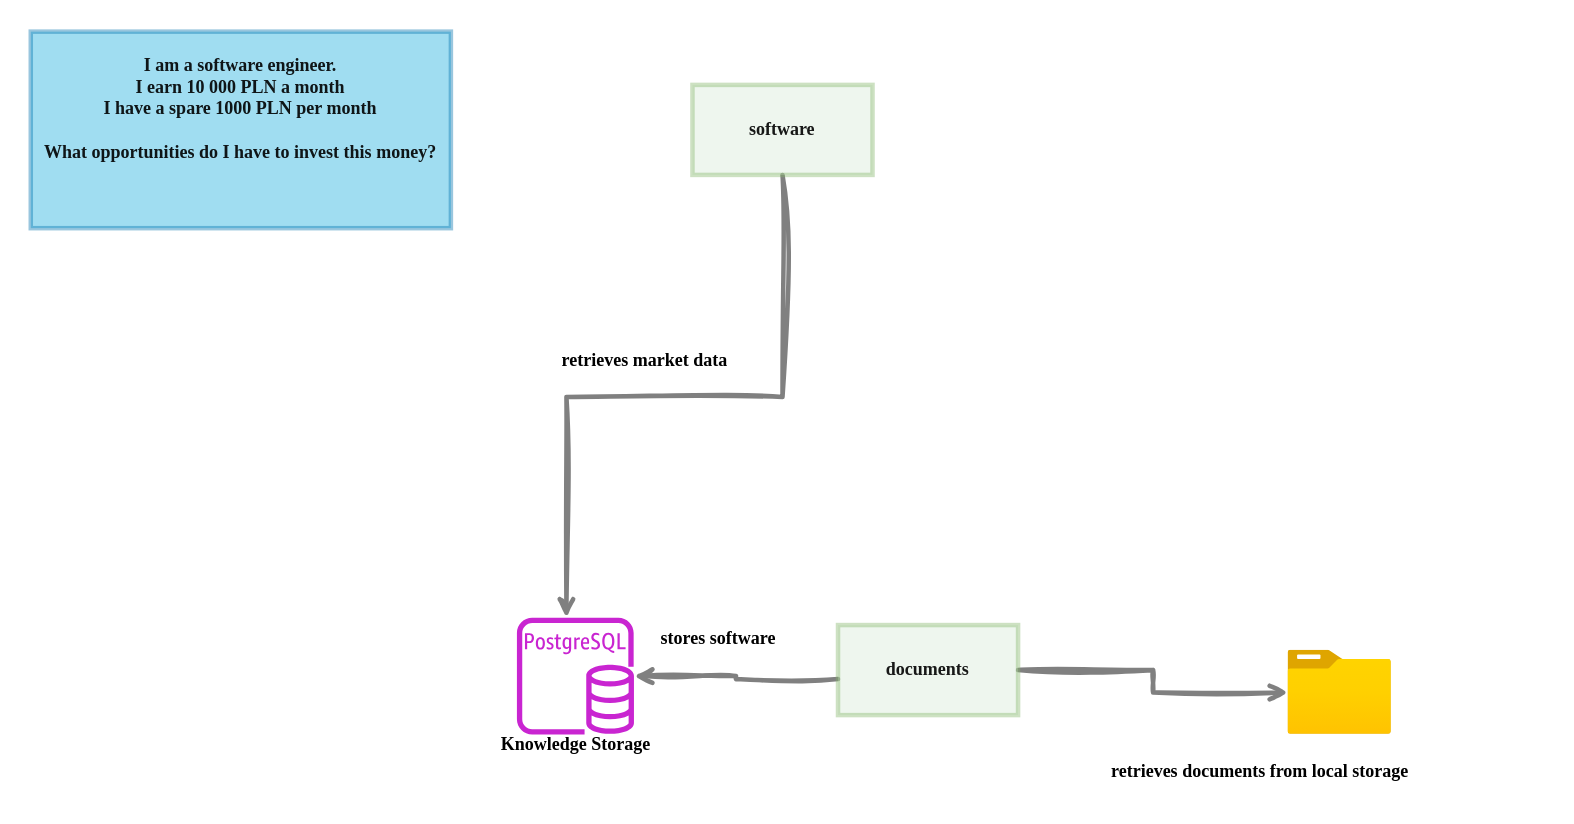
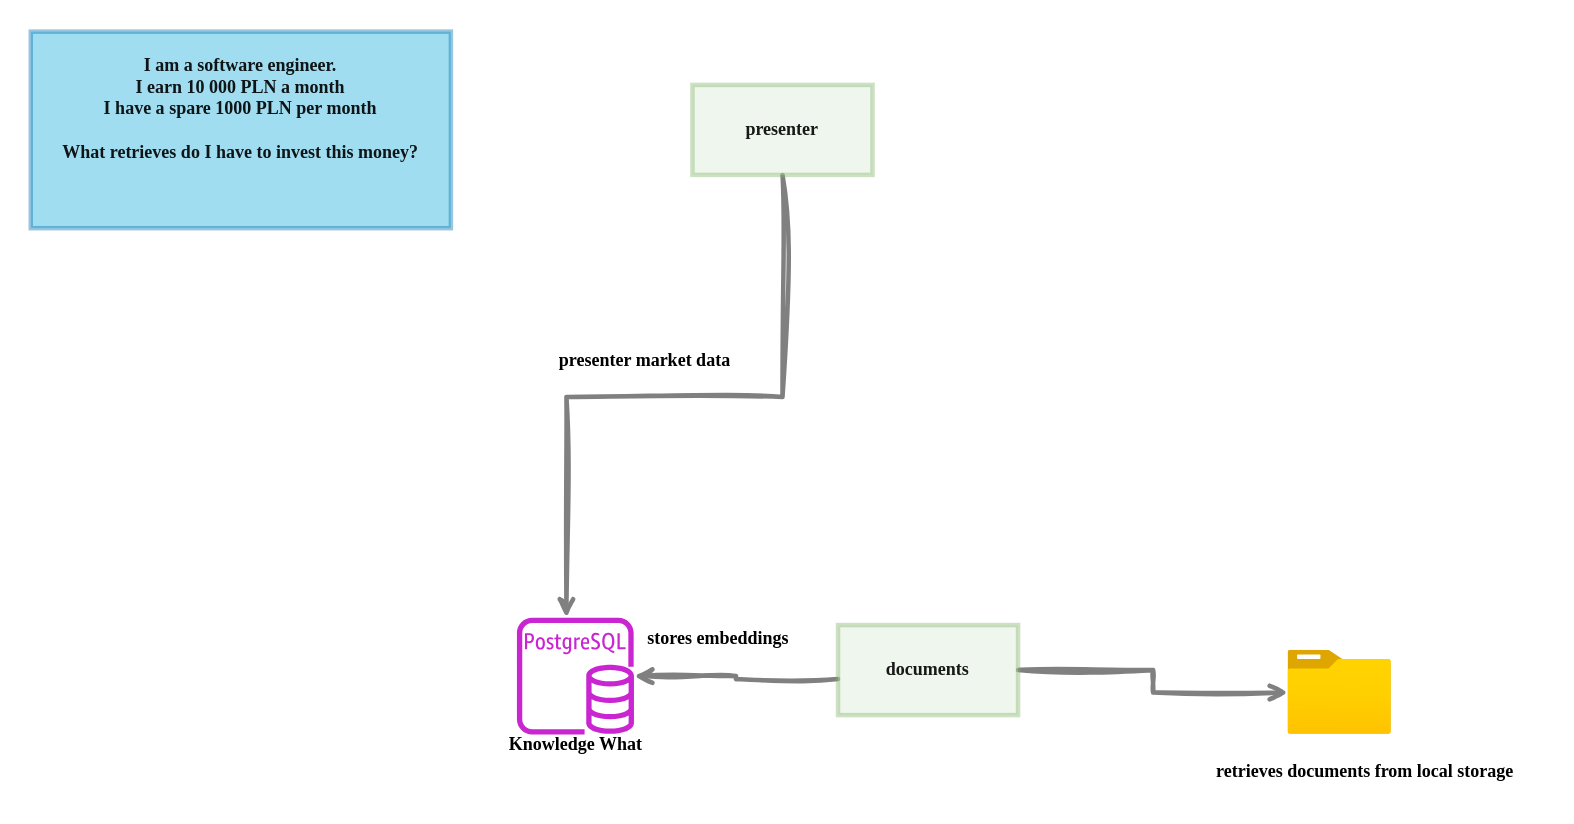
(241, 130) -> (241, 130)
(782, 130) -> (782, 130)
(645, 361) -> (645, 361)
(719, 638) -> (719, 638)
(576, 745) -> (576, 745)
(1259, 772) -> (1364, 772)
